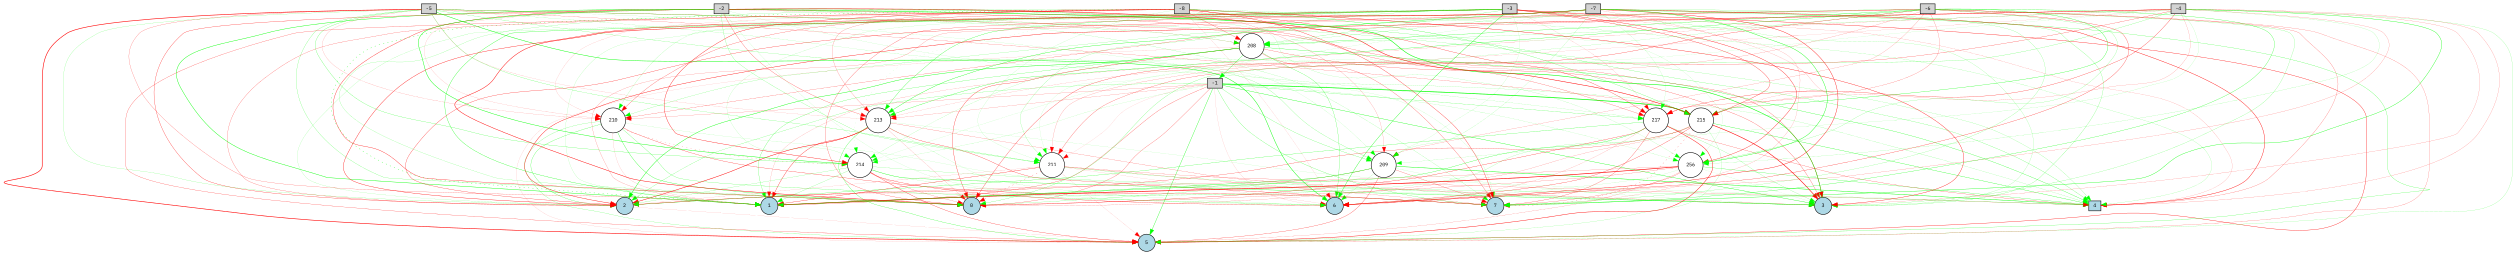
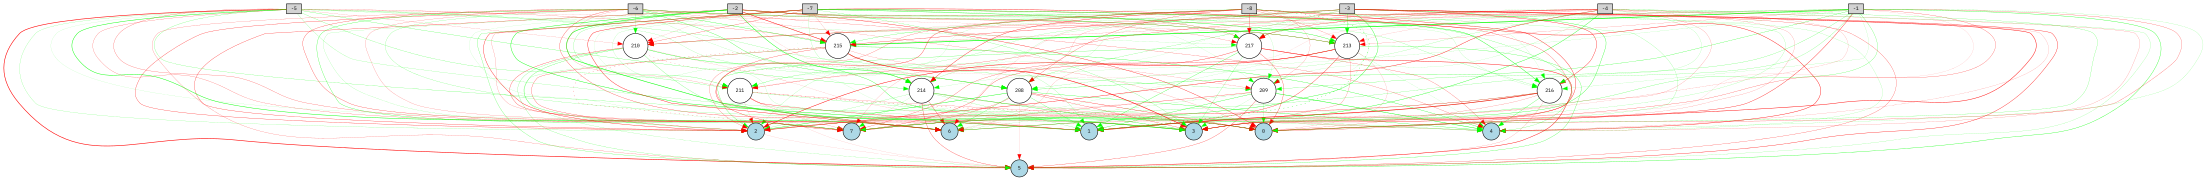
(1233, 65) -> (1426, 75)
(2034, 93) -> (496, 63)
(1501, 143) -> (1547, 118)
(1691, 165) -> (1550, 91)
(2095, 206) -> (1491, 131)
